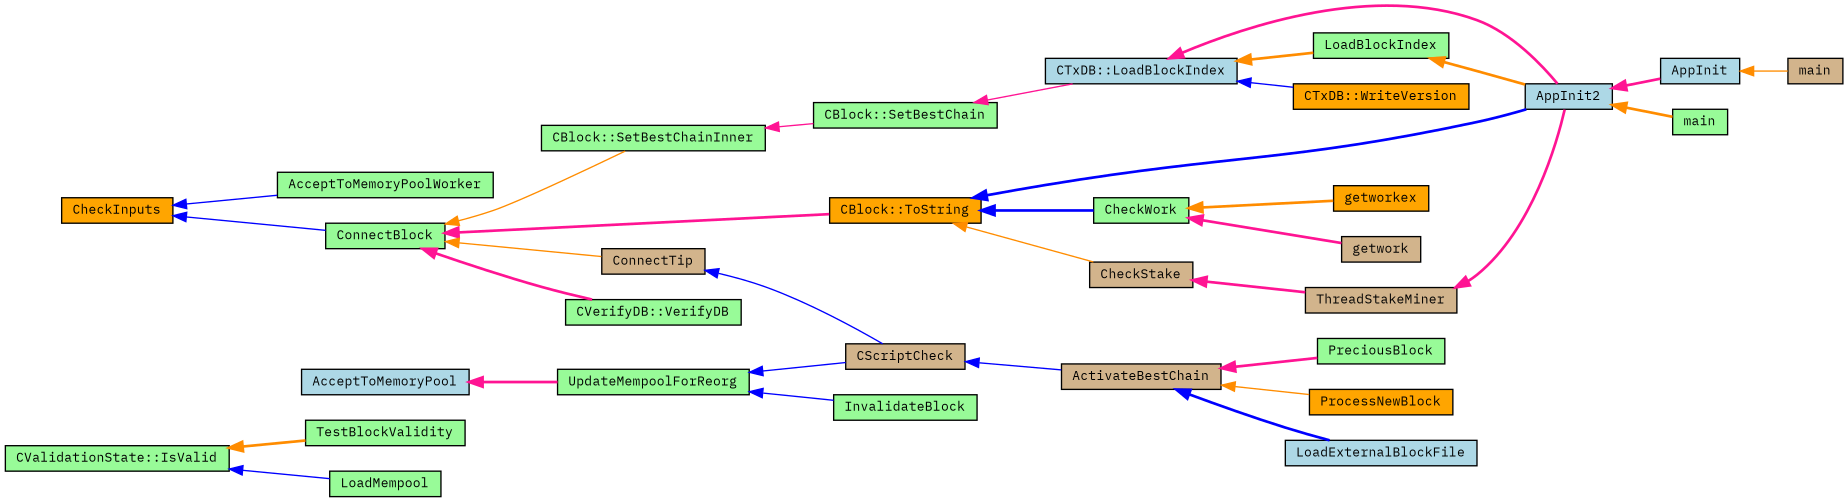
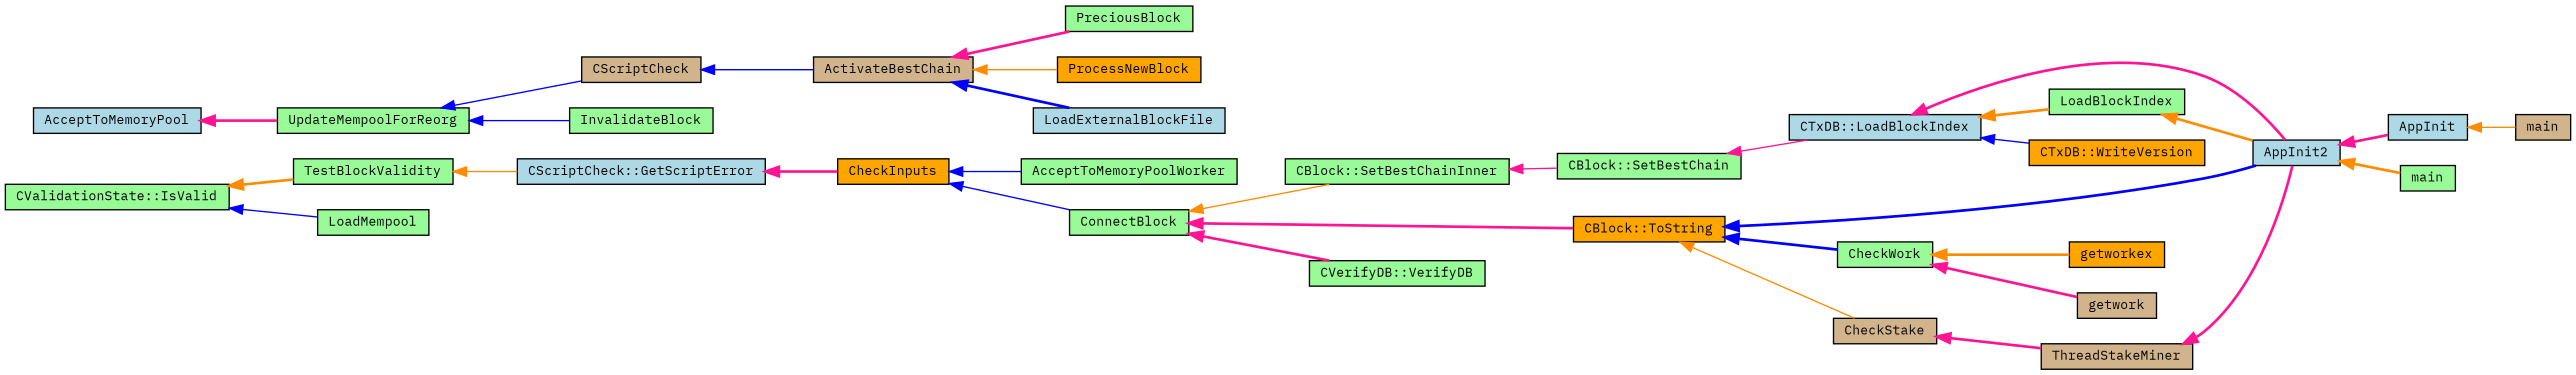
none -> (641, 172)
(653, 261) -> none
